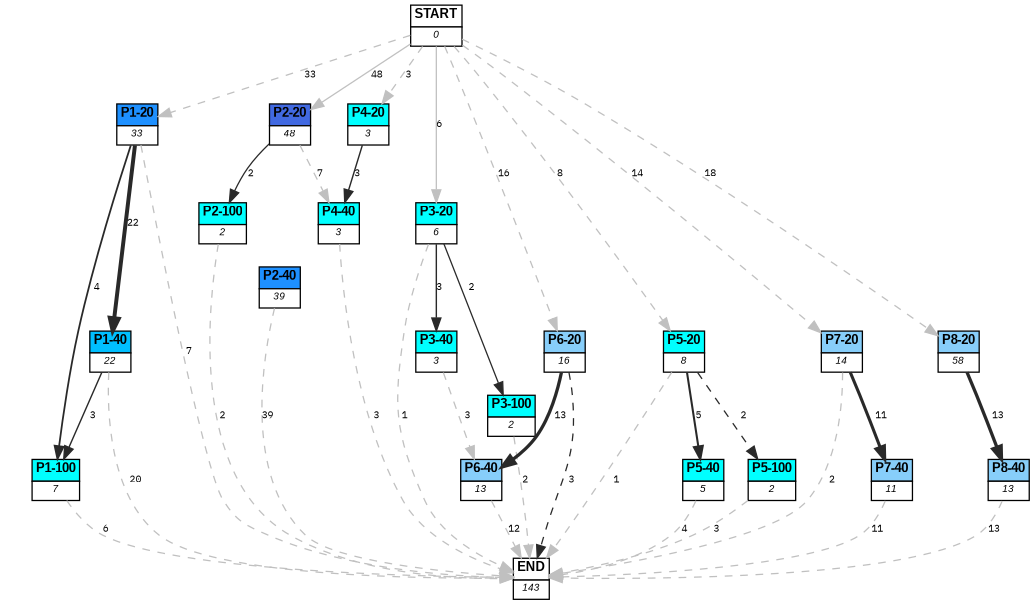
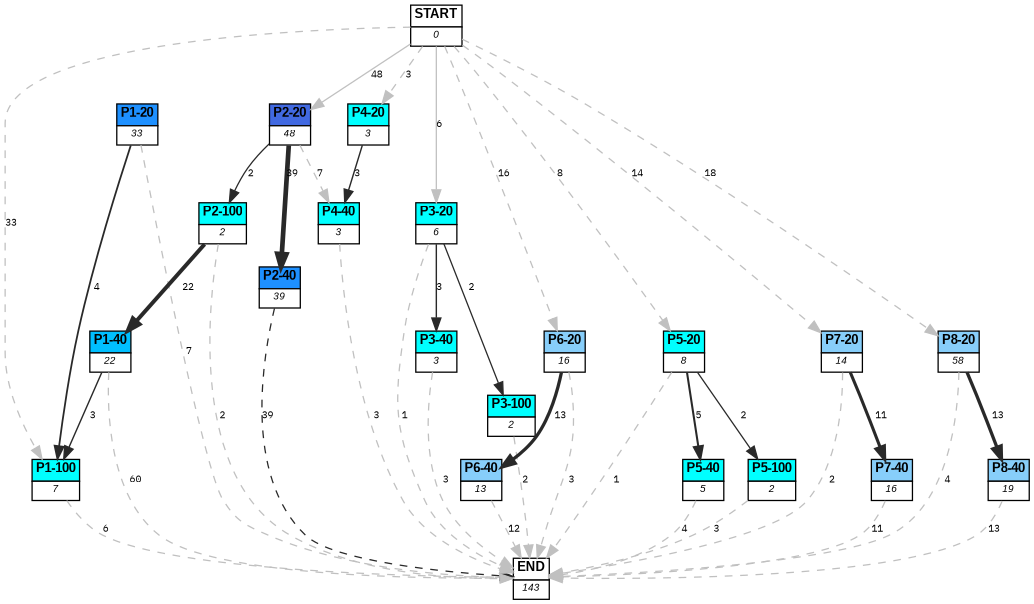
(290, 74) -> (36, 85)
none -> (285, 200)
(125, 232) -> (176, 277)
(457, 410) -> (435, 479)
(724, 410) -> (724, 410)
(568, 461) -> (568, 461)
(136, 480) -> (136, 480)
(892, 489) -> (892, 489)
(1009, 489) -> (1009, 489)
(294, 520) -> (294, 520)
none -> (857, 546)
